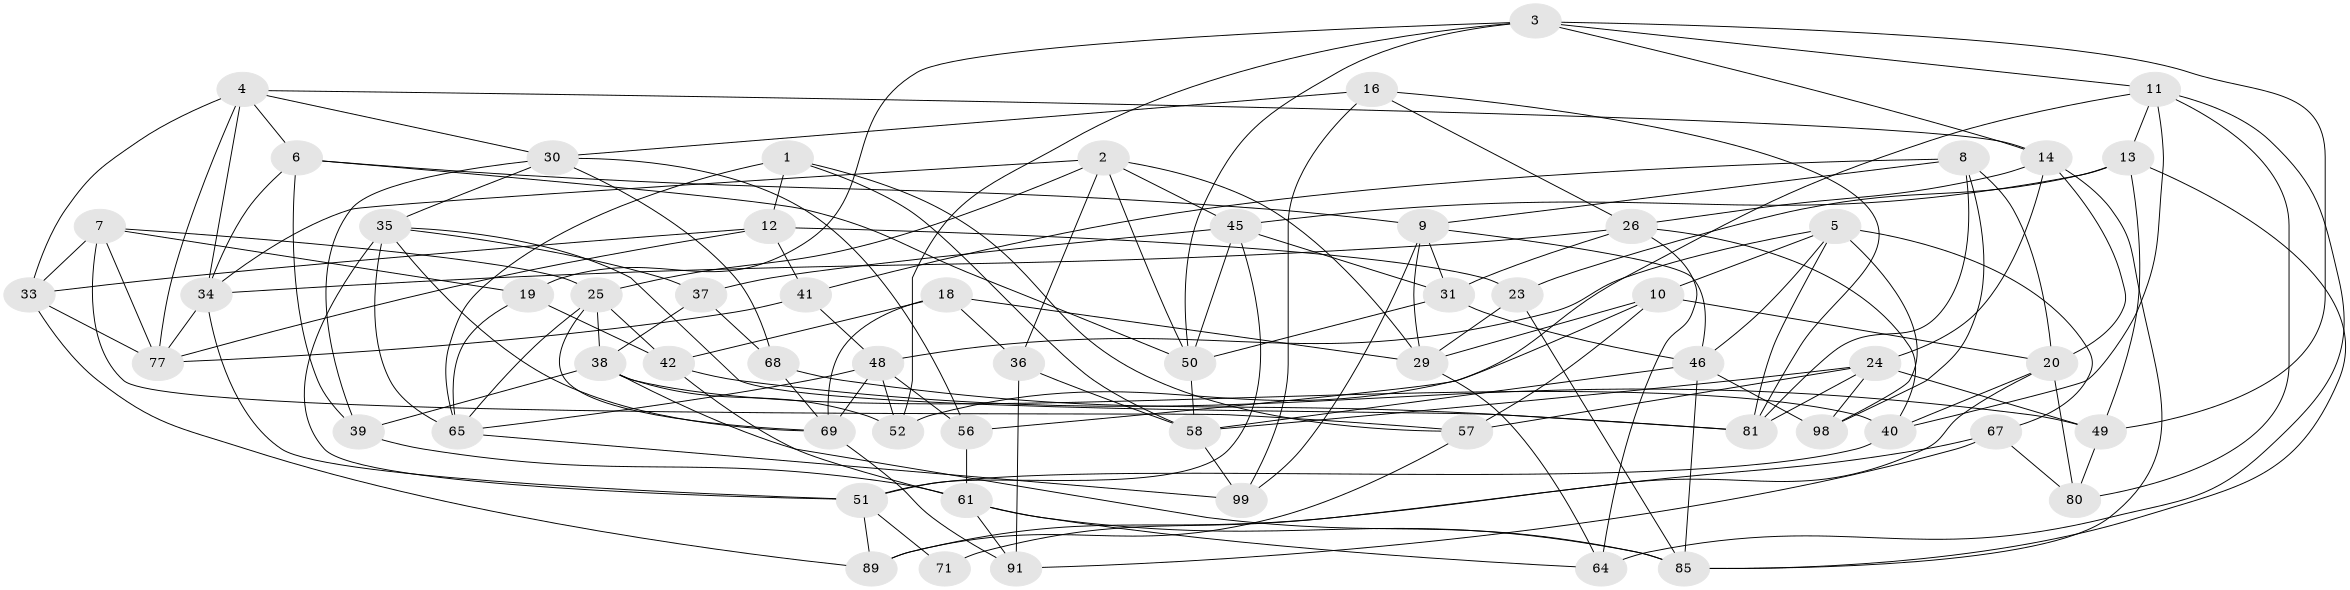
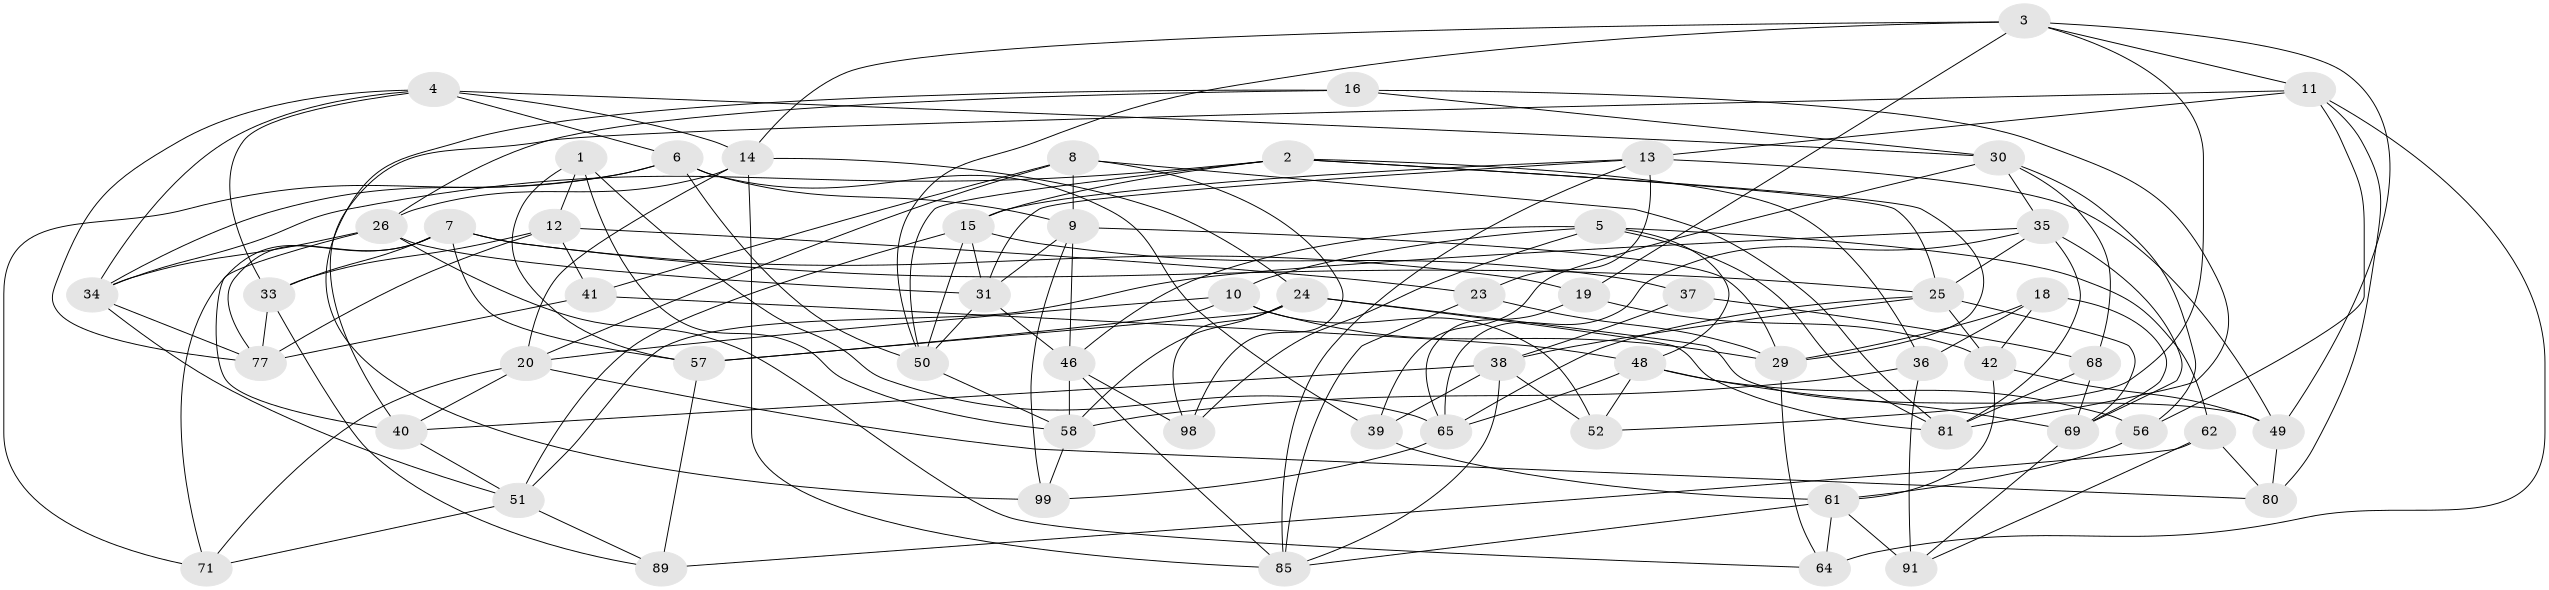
none -> (1287, 182)
none -> (123, 219)
(1236, 226) -> (969, 226)
(547, 251) -> (2000, 254)
none -> (206, 306)
(1996, 432) -> (2210, 432)
